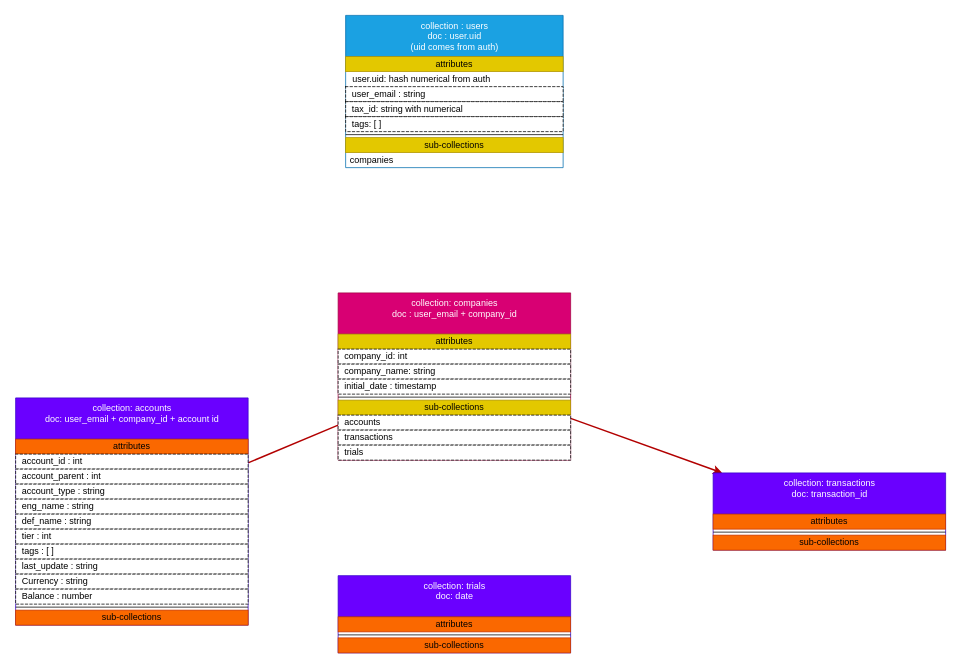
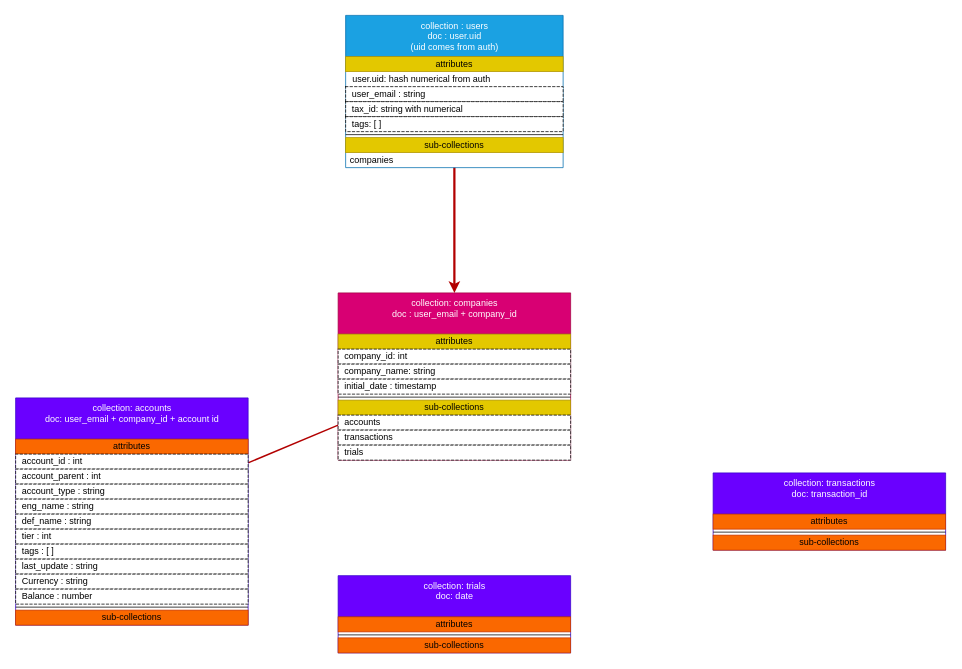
none -> (454, 227)
(644, 445) -> none
